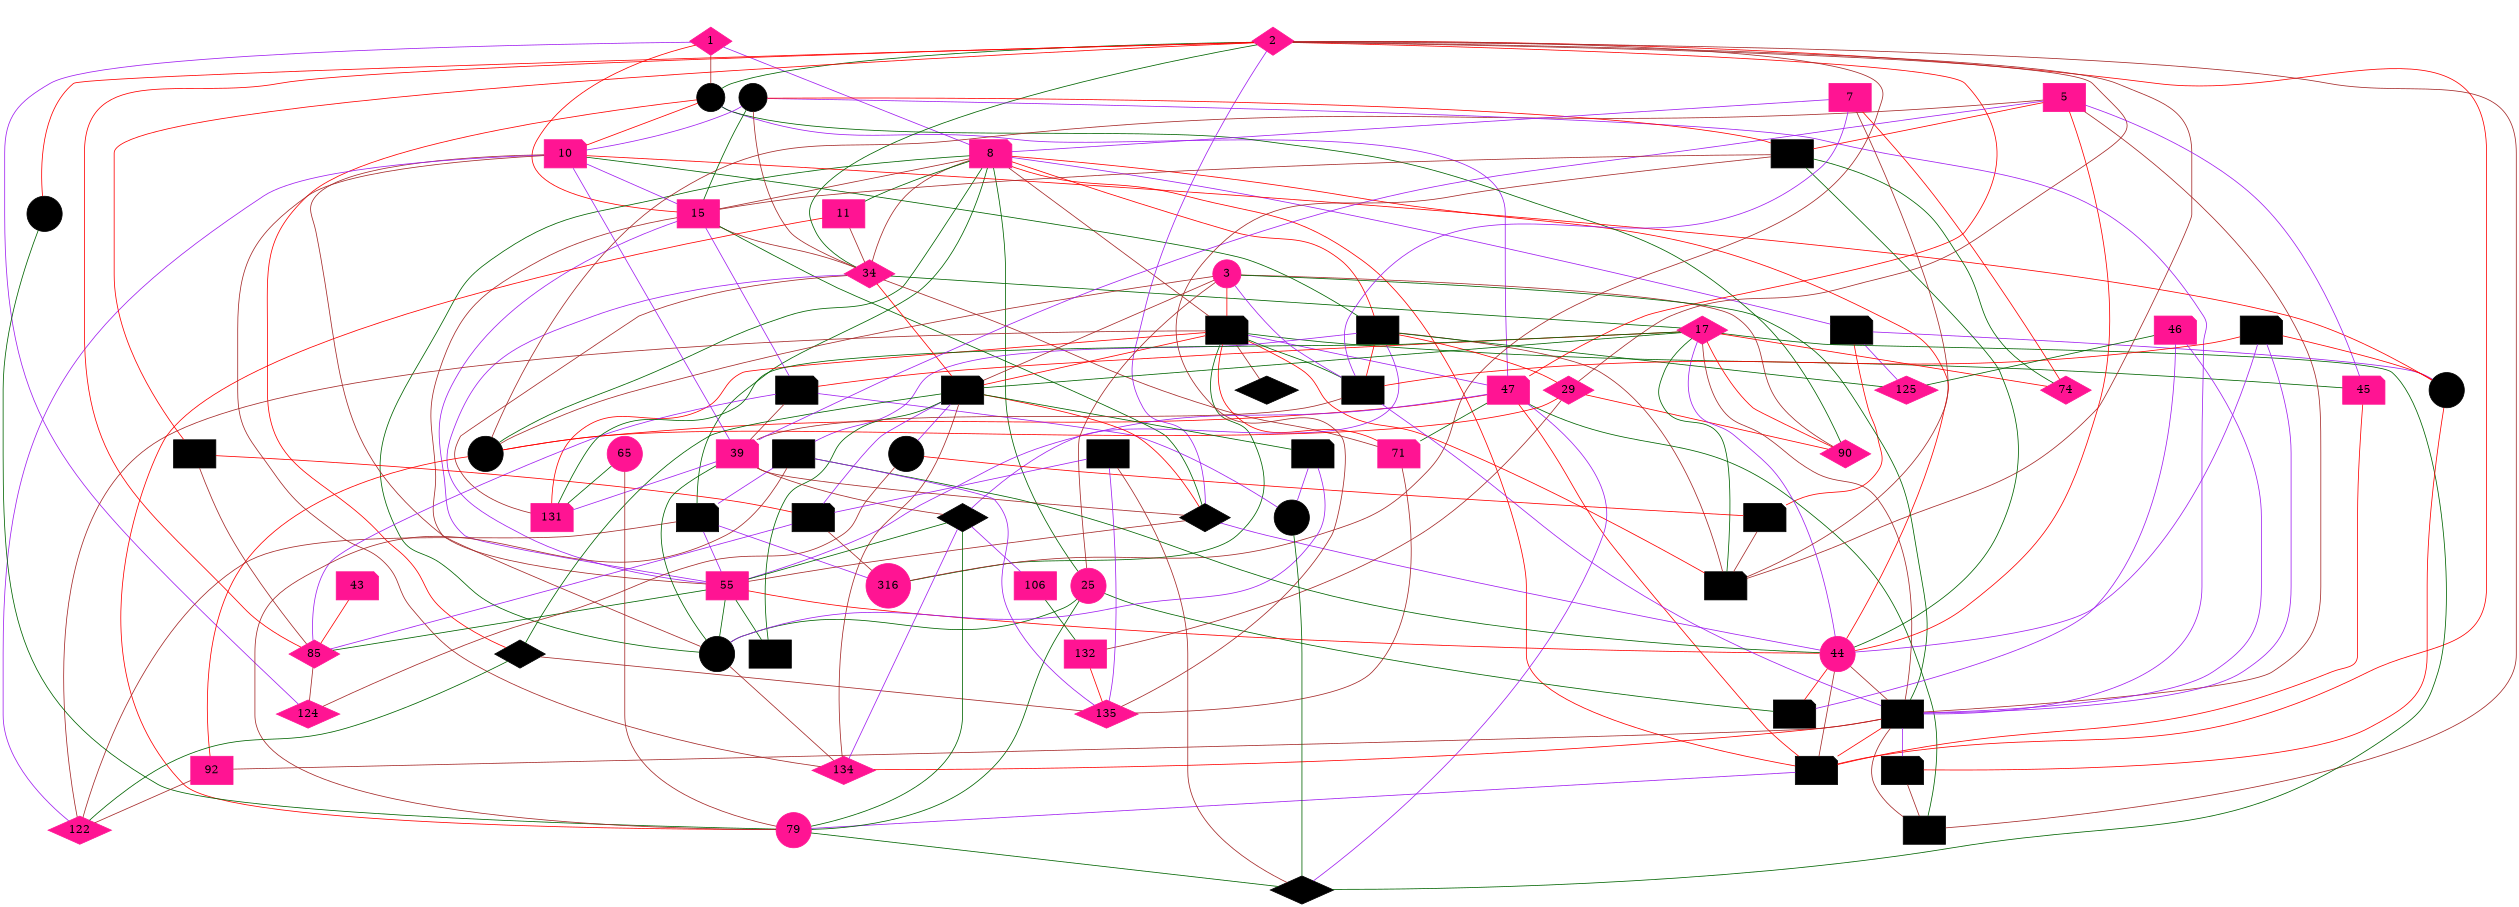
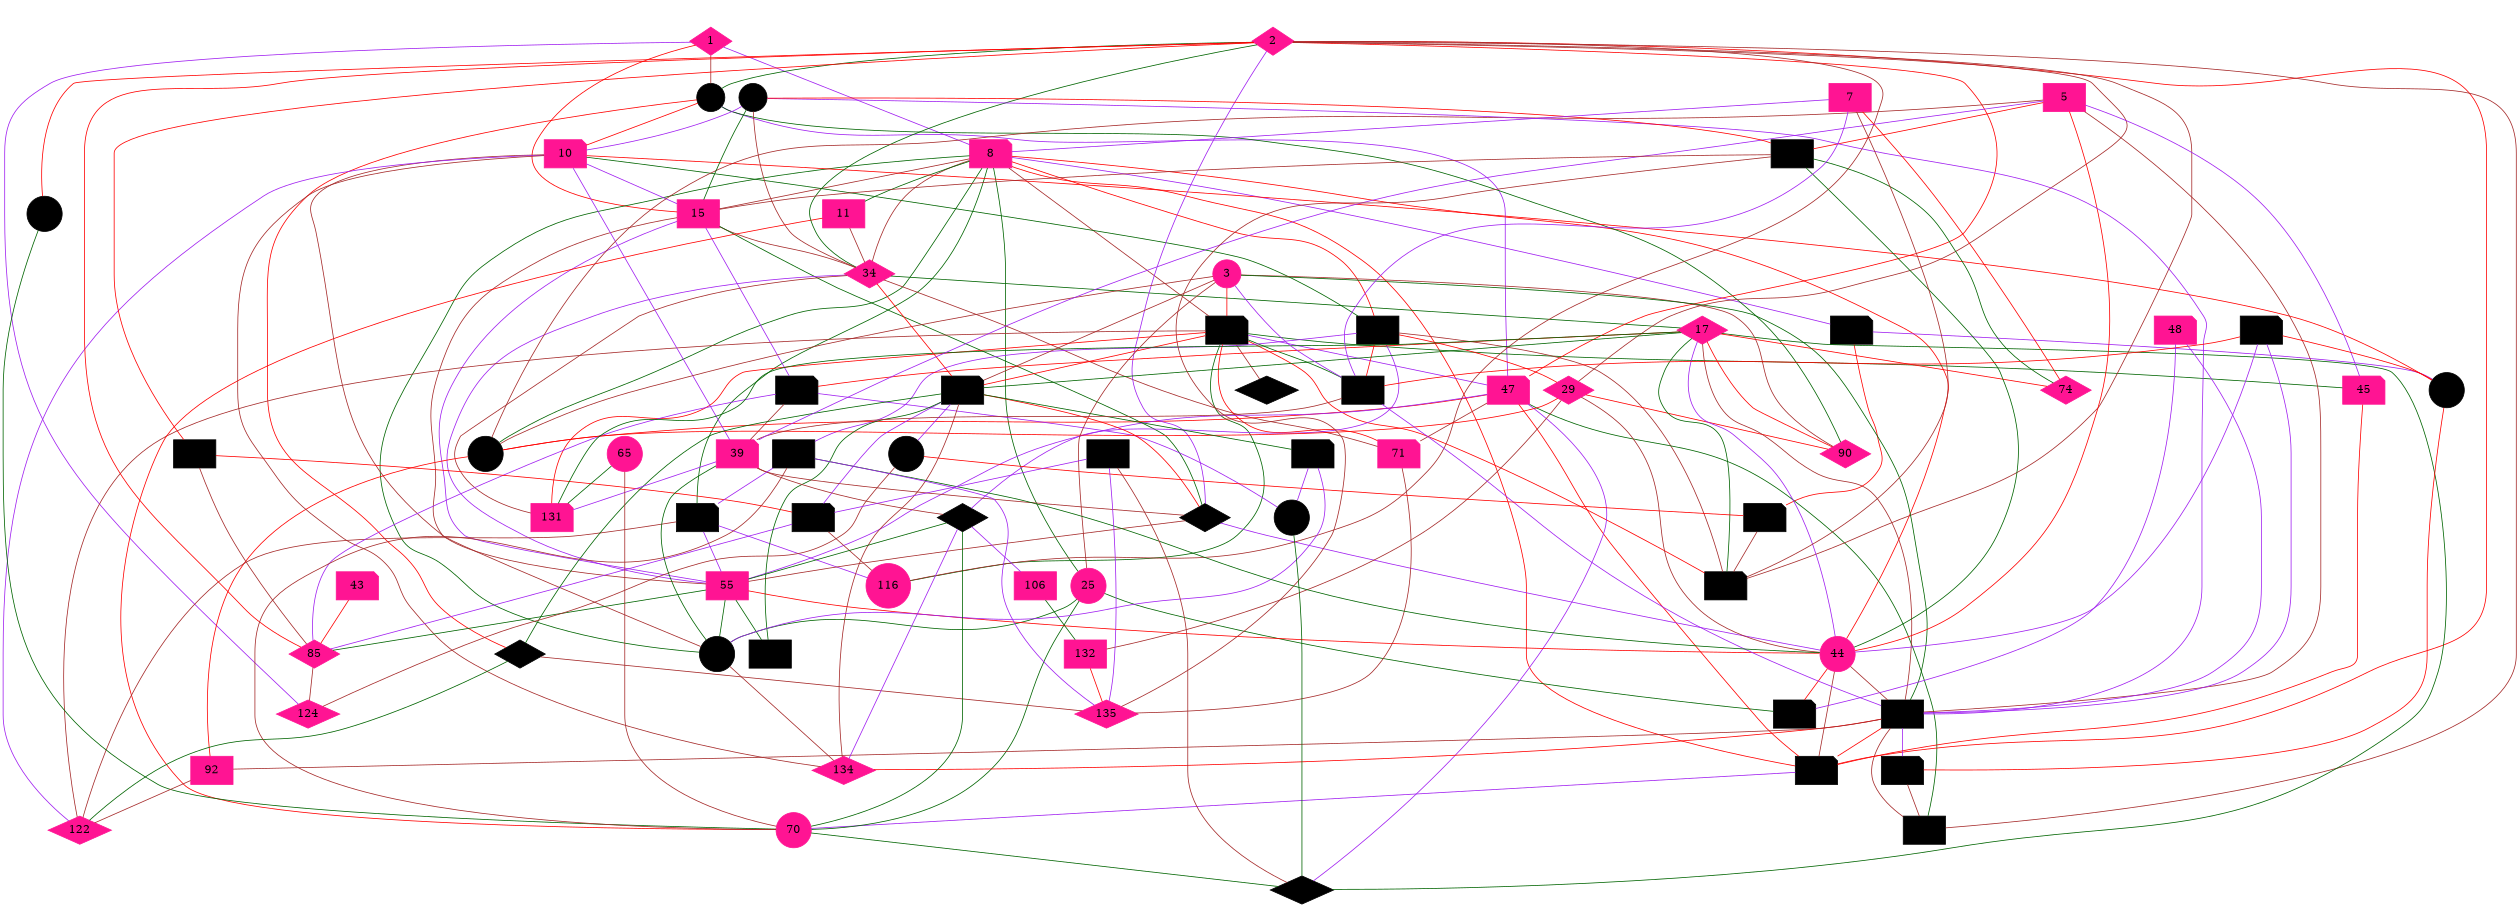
(2175, 330) -> (2175, 330)
(1906, 390) -> none
(1465, 415) -> (1465, 415)
none -> (1667, 558)
(888, 586) -> (888, 586)
(794, 830) -> (794, 830)
